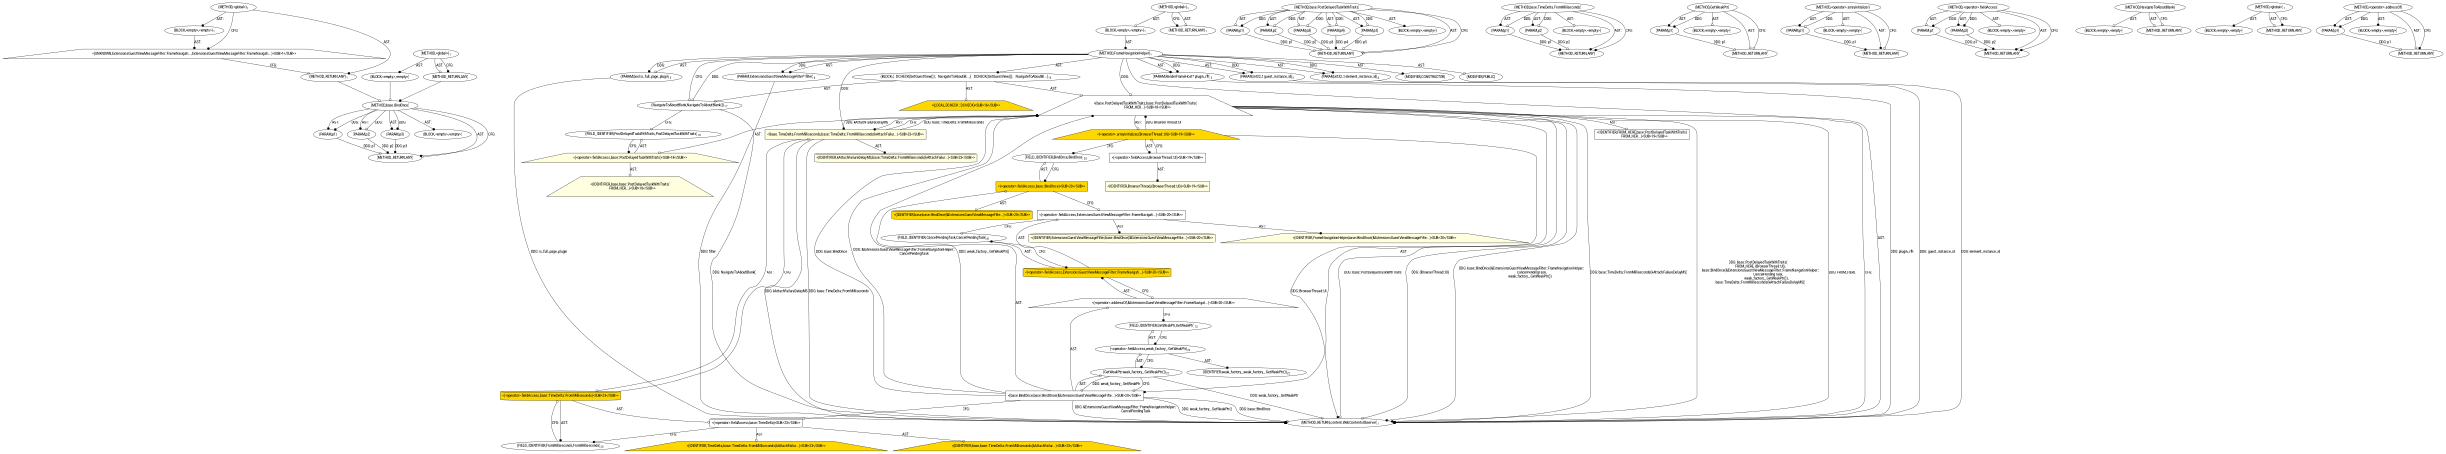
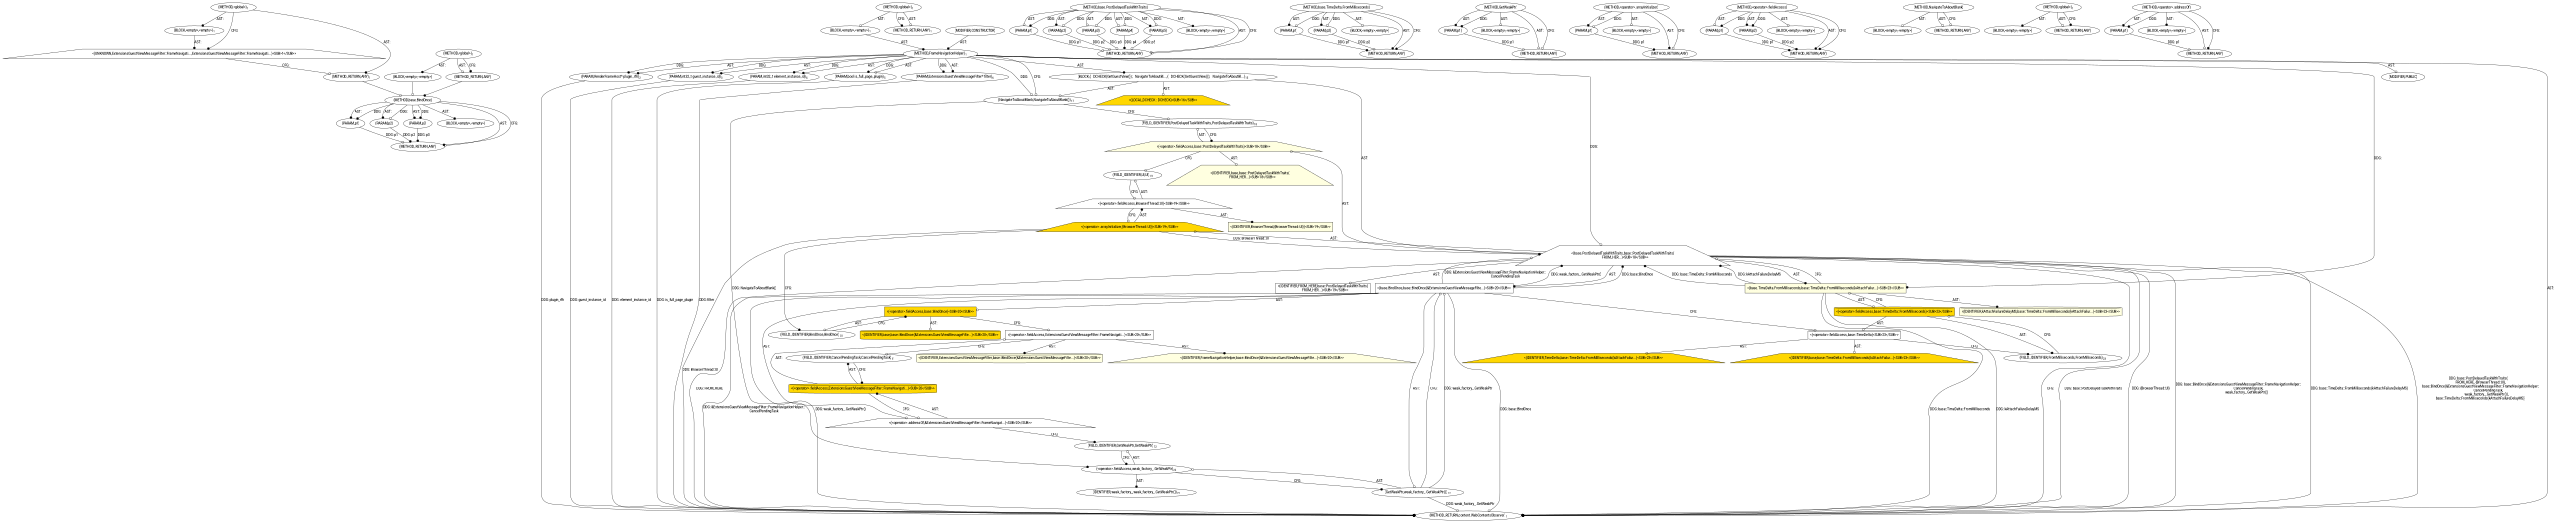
(1282, 61) -> (959, 42)
(1158, 158) -> (1144, 204)
none -> (1133, 175)
(857, 412) -> (734, 315)
